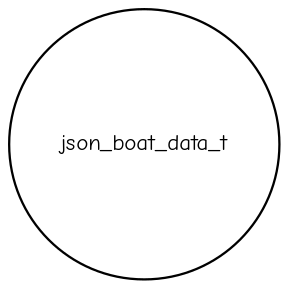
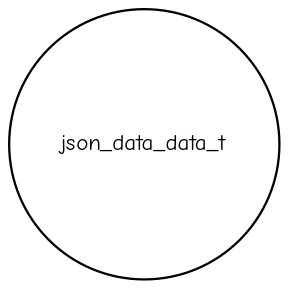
(144, 144) -> (144, 144)
